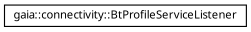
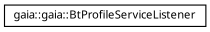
(125, 16) -> (105, 16)
